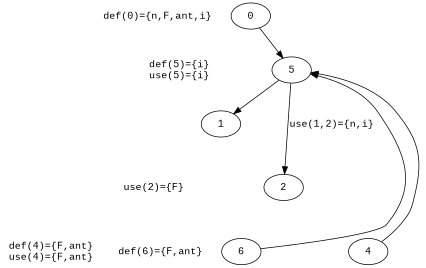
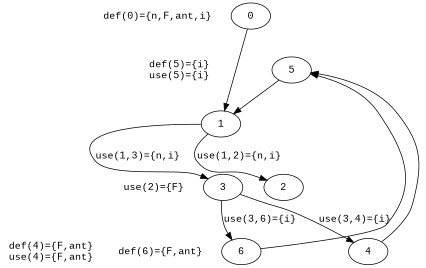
(269, 40) -> (237, 66)
(288, 125) -> (211, 171)
none -> (223, 187)
